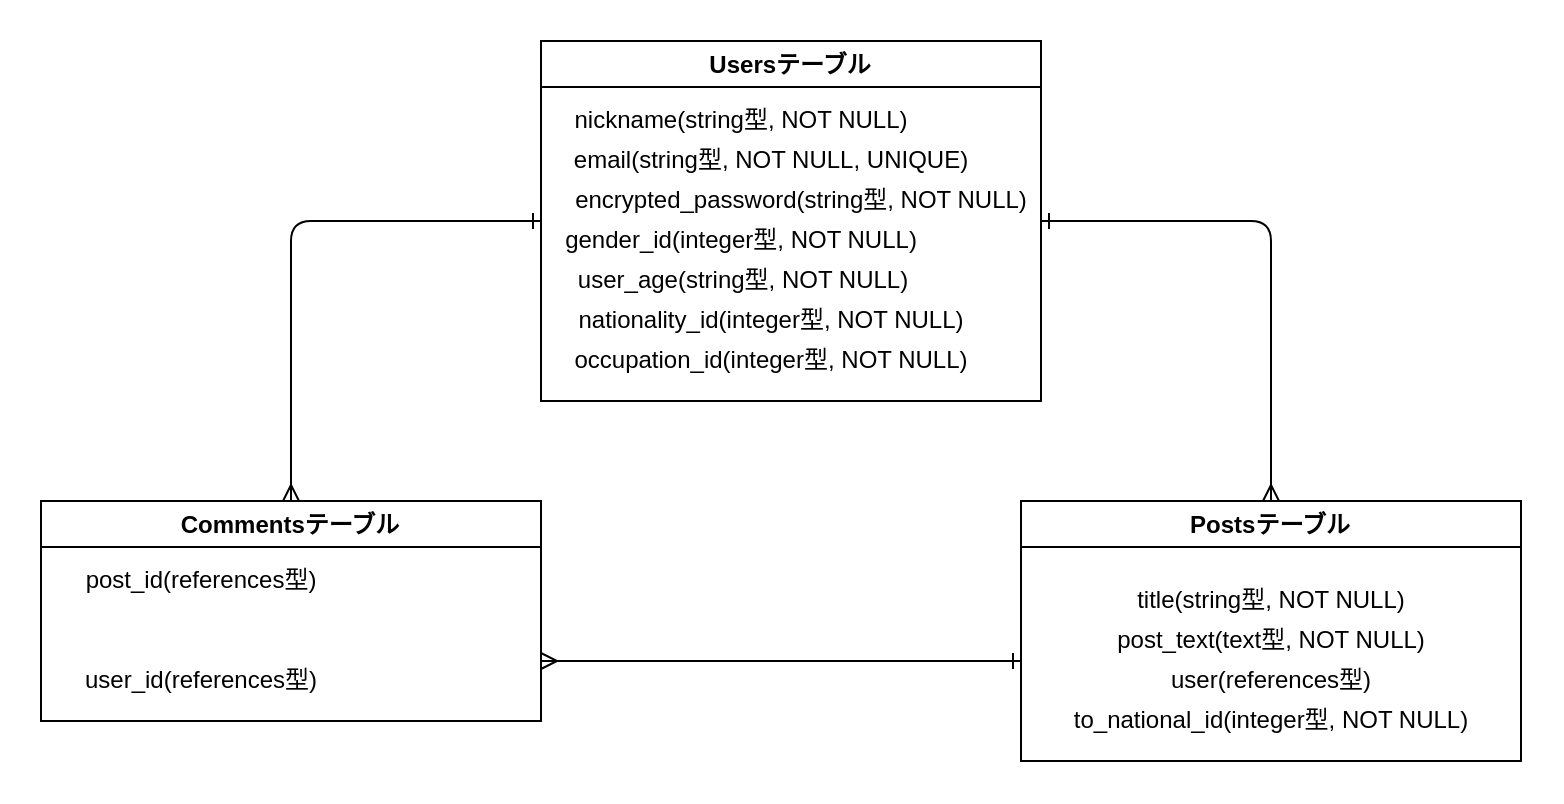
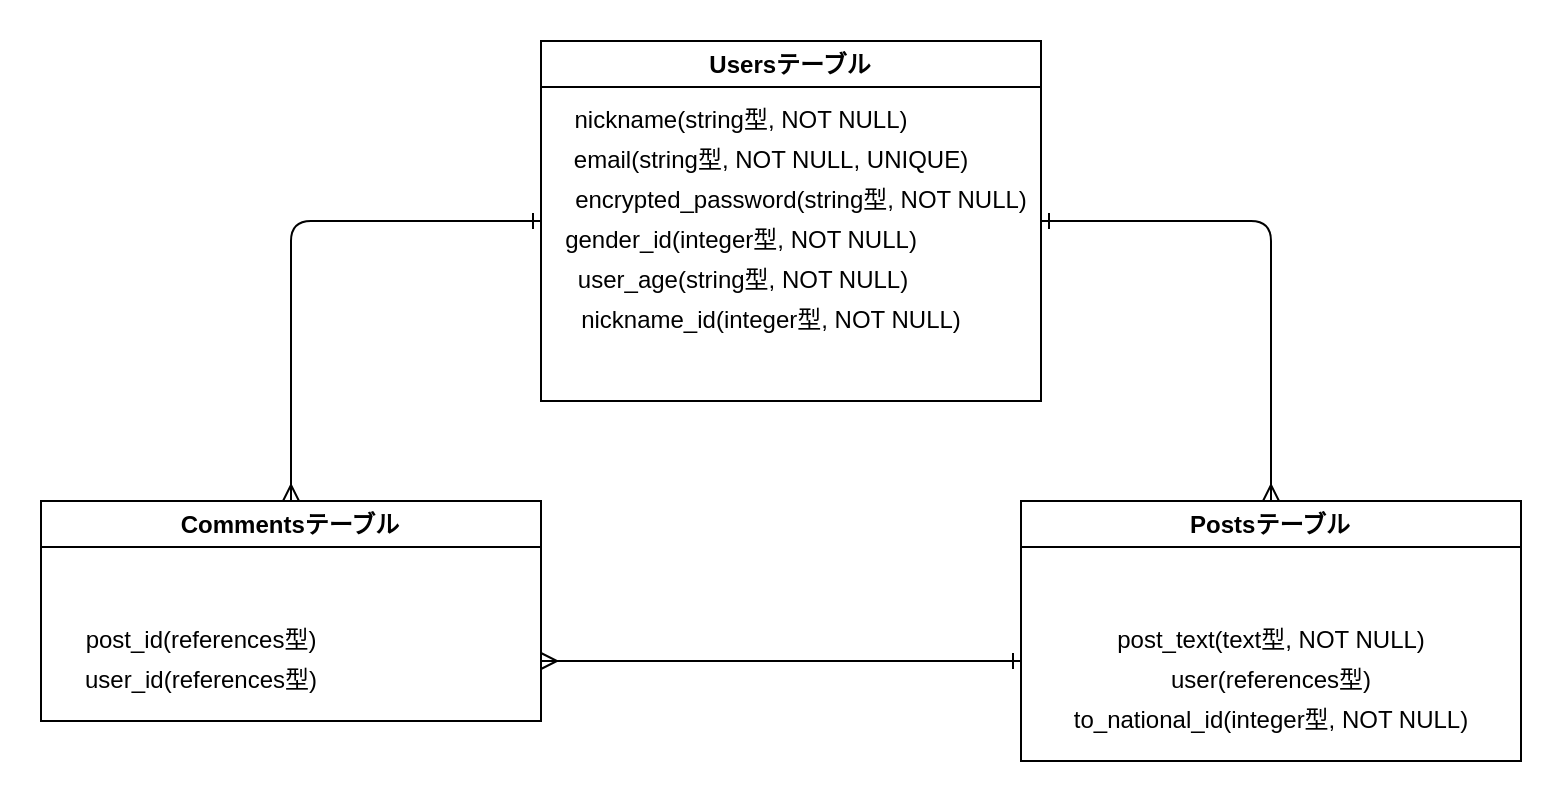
(772, 321) -> (772, 321)
(771, 361) -> none
(201, 581) -> (201, 641)
(1271, 601) -> none
